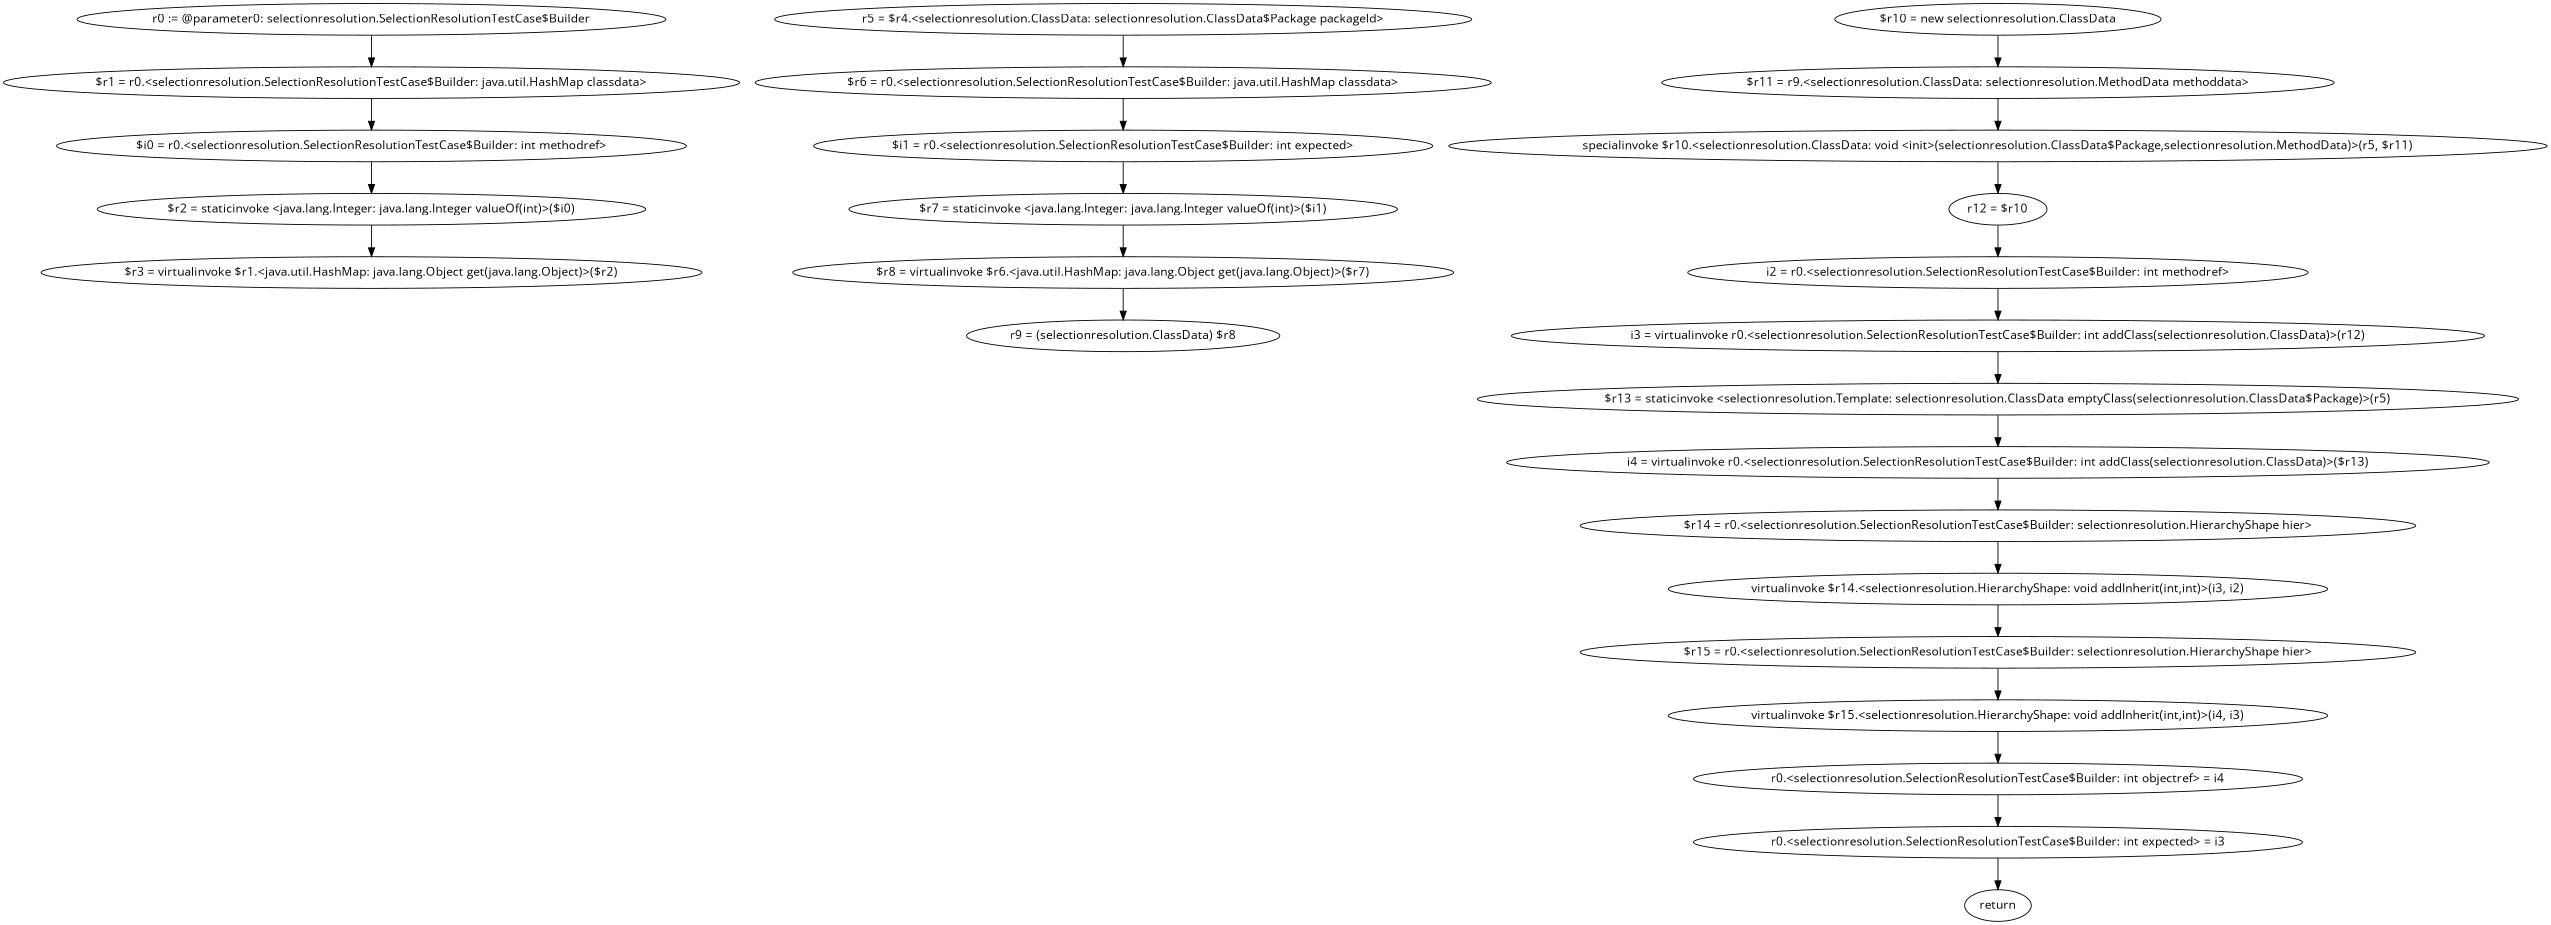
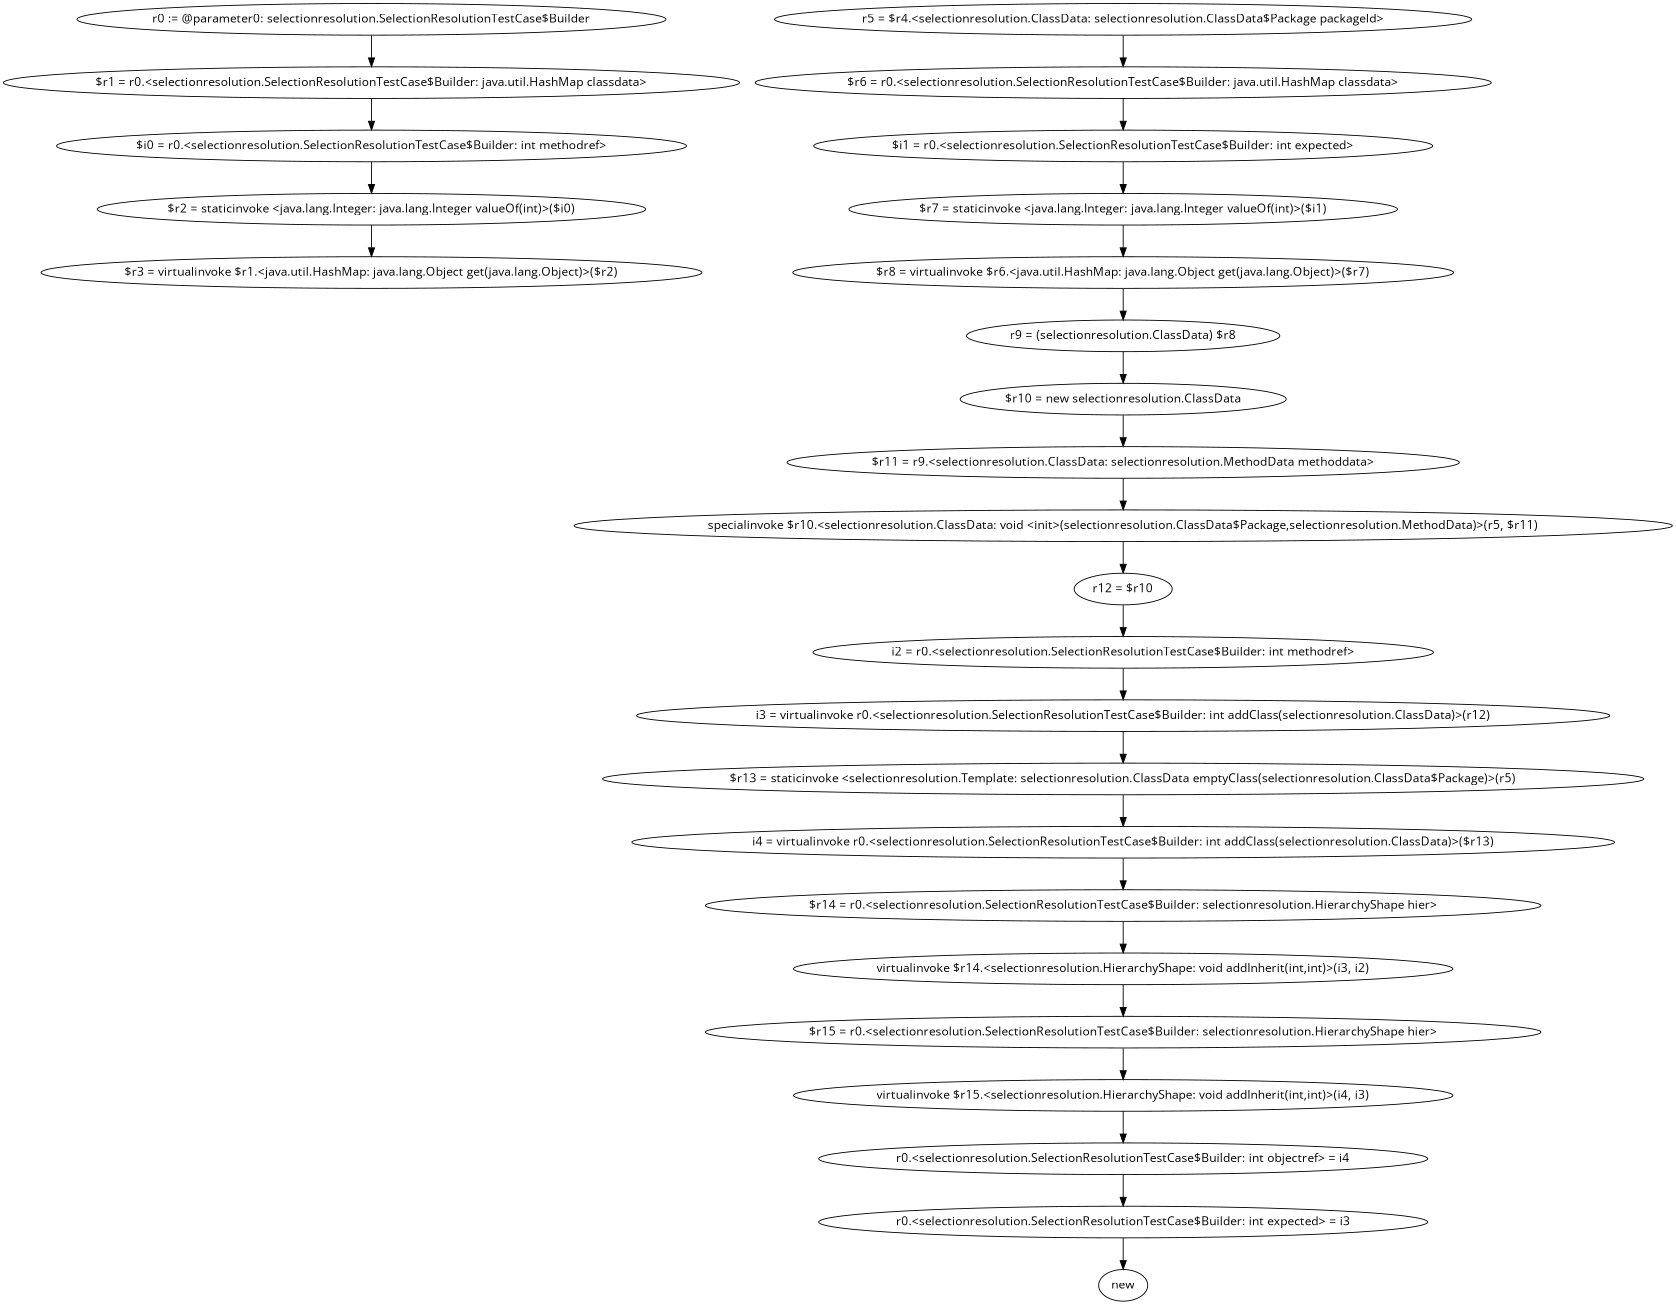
none -> (1123, 363)
(1998, 906) -> (1123, 1285)
